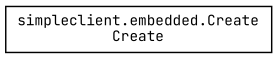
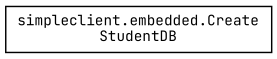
(139, 29) -> (139, 29)
